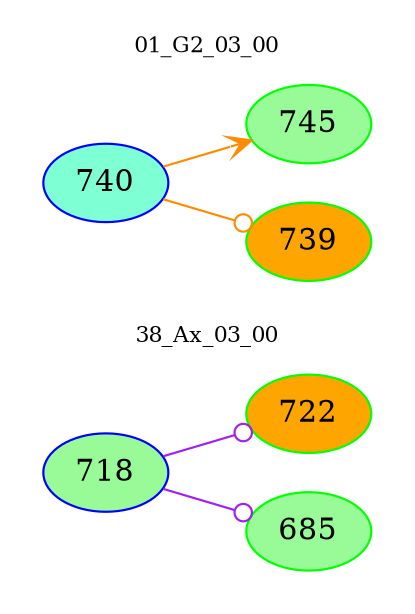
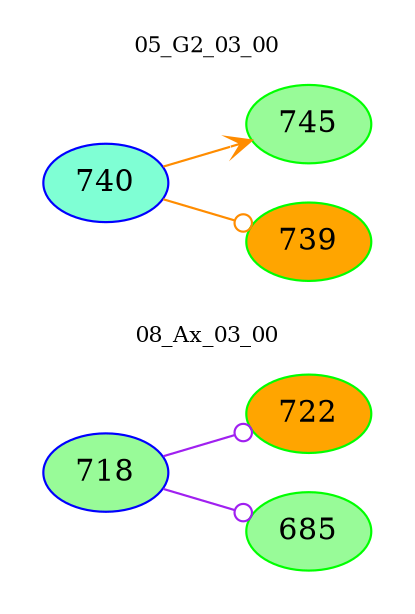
(207, 47) -> (207, 47)
(207, 336) -> (207, 336)
